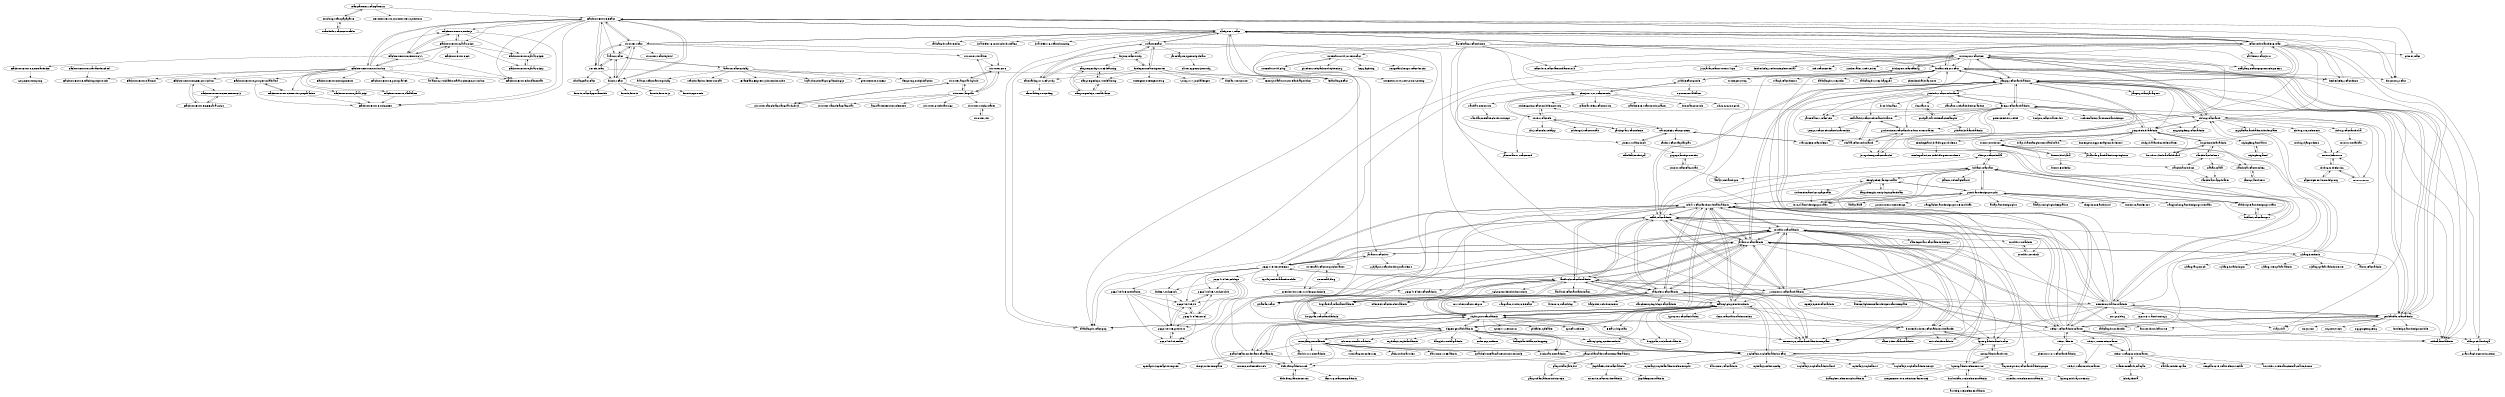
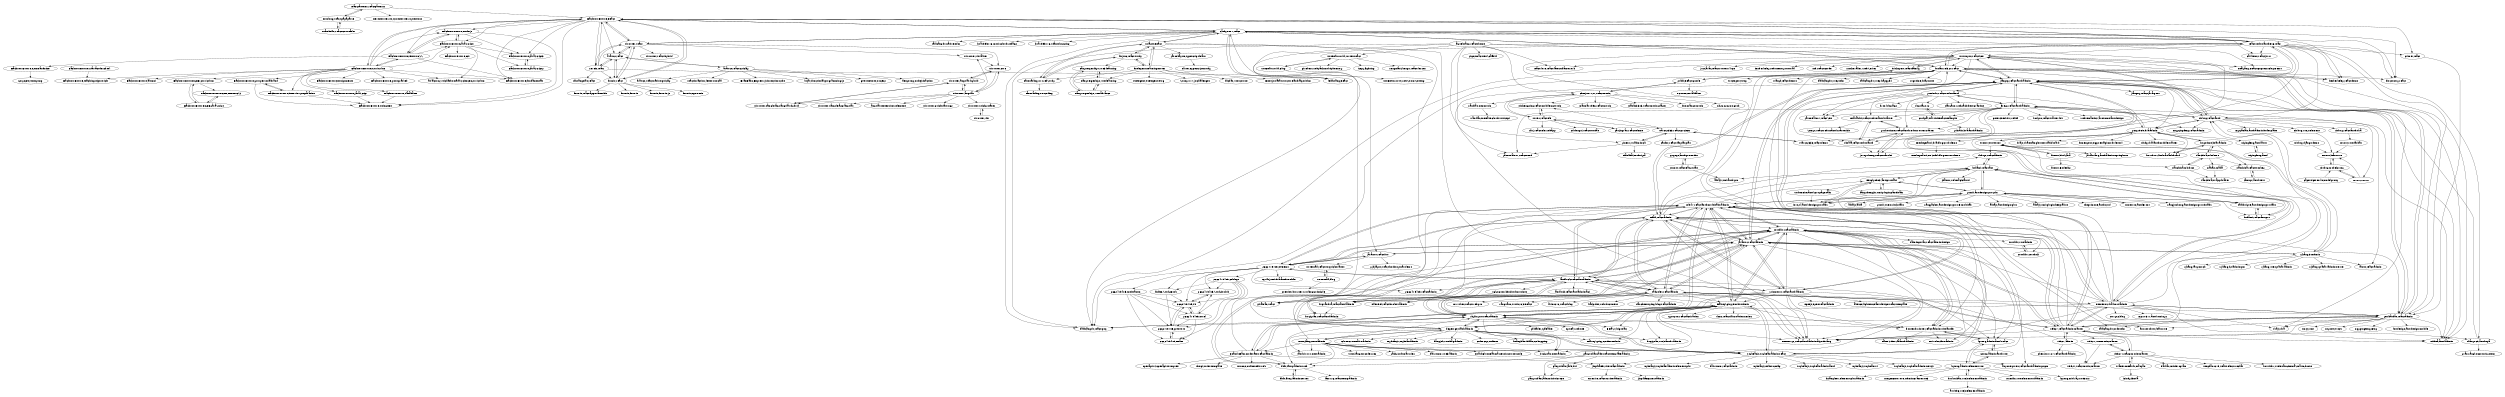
(1804, 33) -> (1801, 33)
(432, 50) -> (476, 62)
none -> (1483, 56)
(1775, 69) -> (1775, 69)
(1922, 81) -> (1922, 81)
(2309, 97) -> (2454, 183)
(1658, 149) -> (1578, 149)
(1990, 155) -> (1990, 155)
(2326, 173) -> none
none -> (1732, 200)
(1890, 205) -> (1890, 205)
(1310, 277) -> (1325, 273)
(1646, 296) -> none
(1505, 329) -> none
(1807, 341) -> (1807, 341)
none -> (2108, 360)
